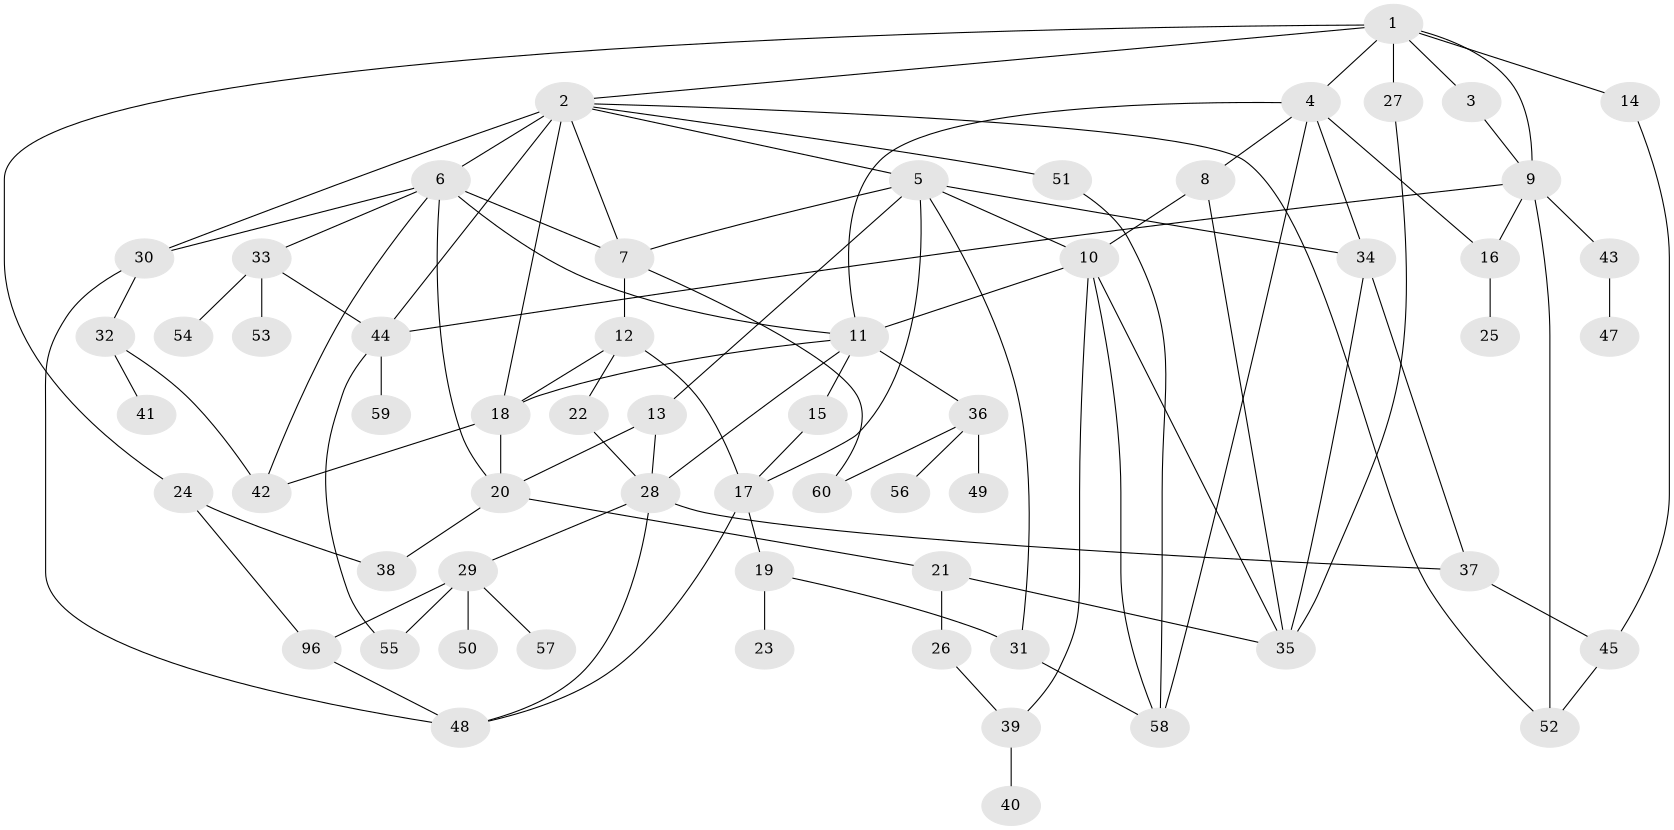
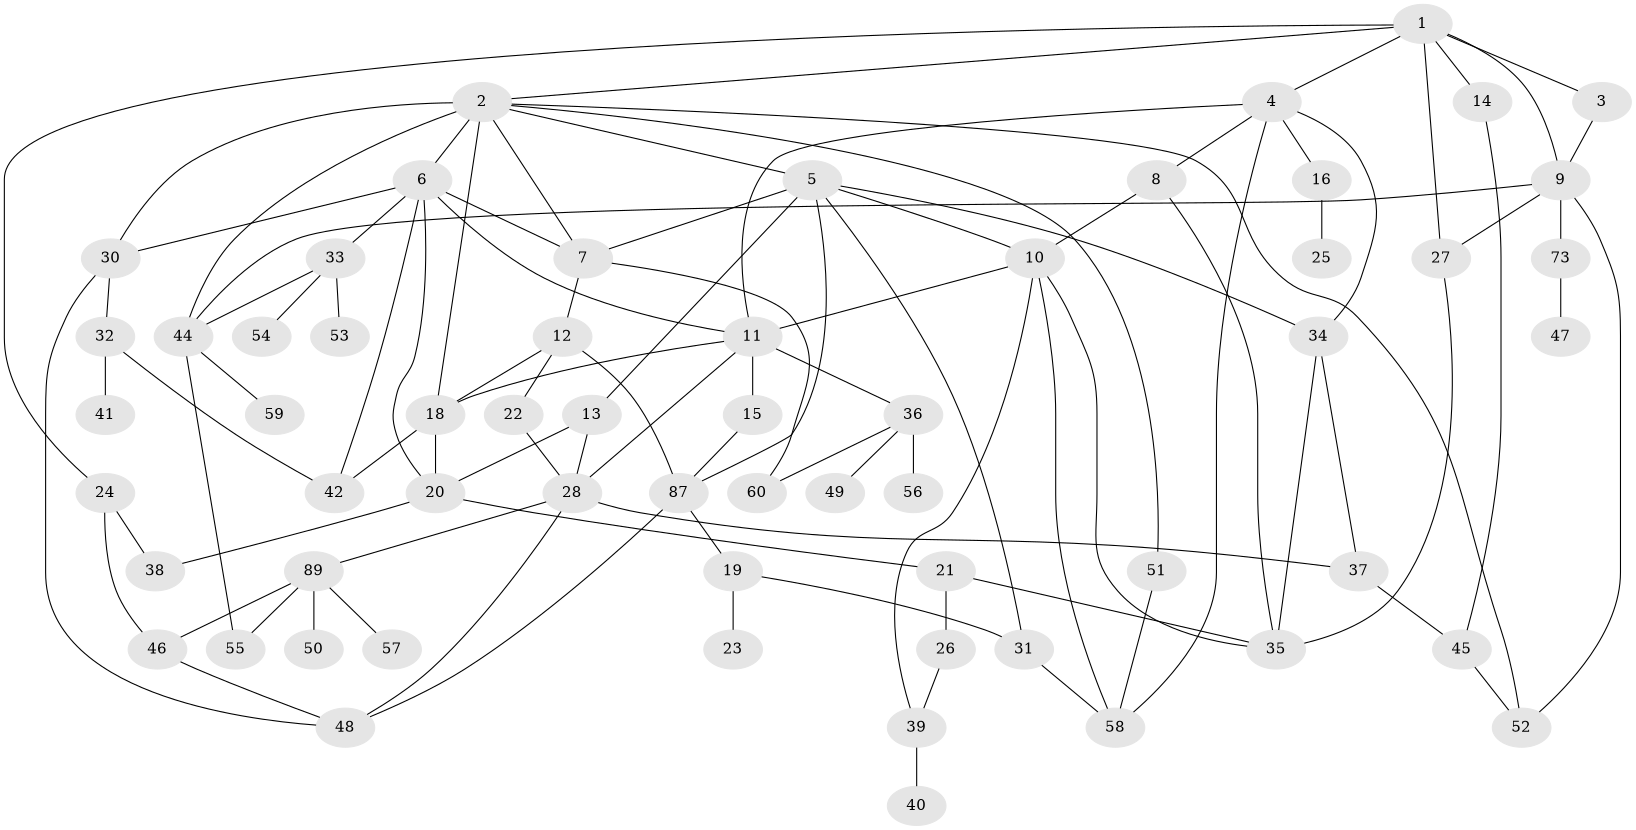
(1511, 219) -> (1507, 216)
(1610, 258) -> (1561, 258)
(744, 493) -> (679, 493)
(468, 571) -> (314, 571)
(312, 649) -> (157, 649)
